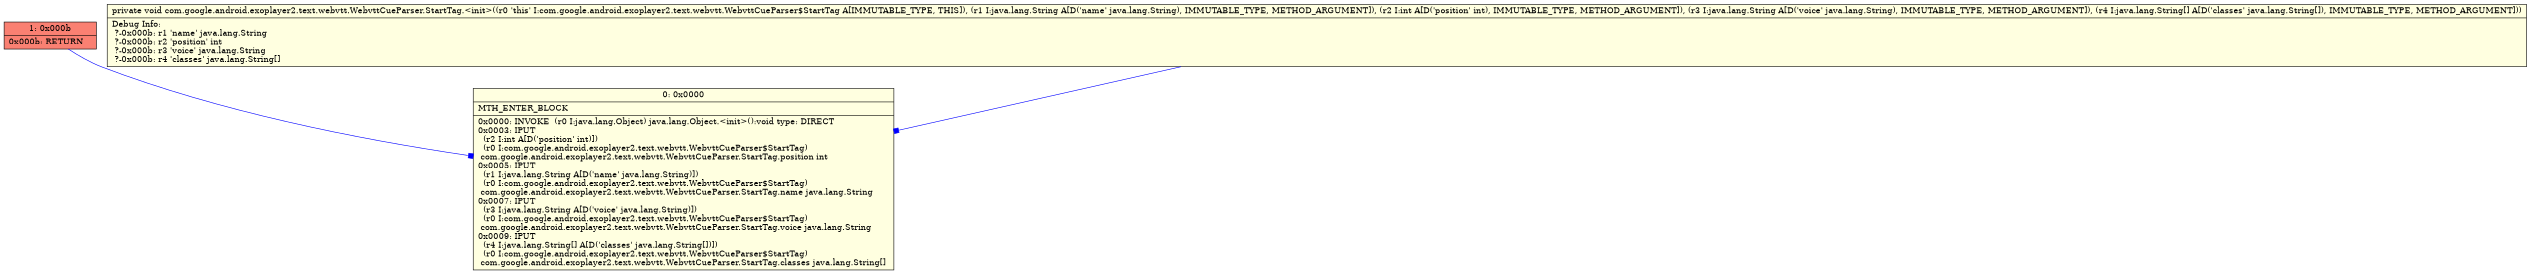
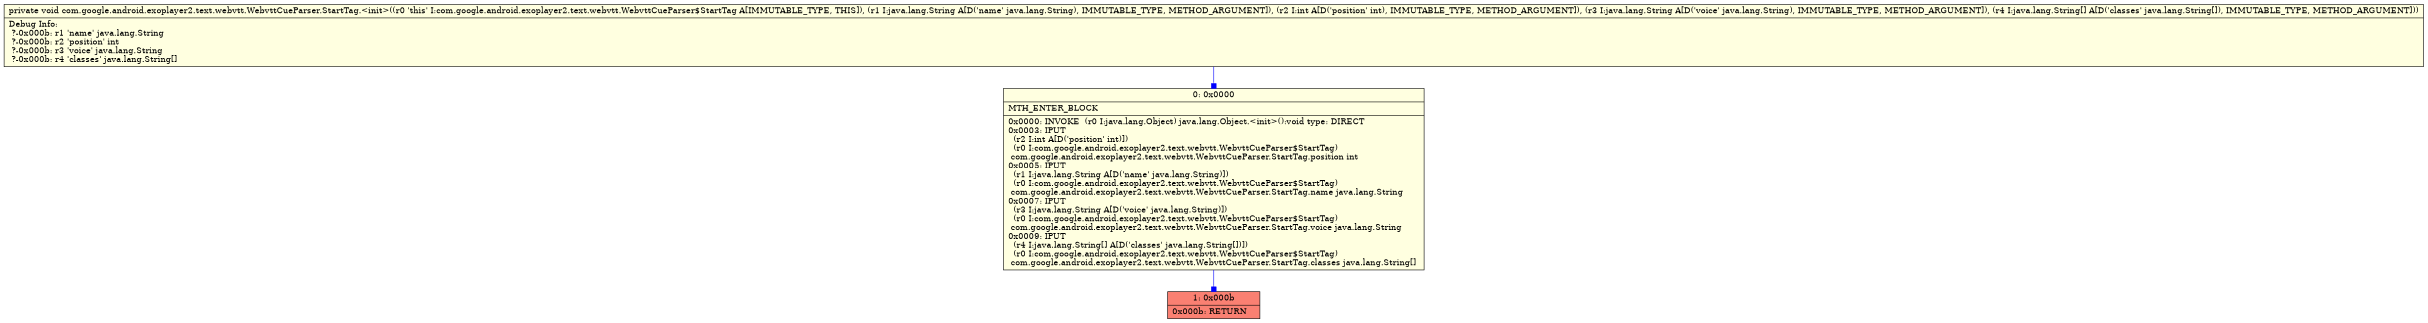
(264, 116) -> (1214, 278)
